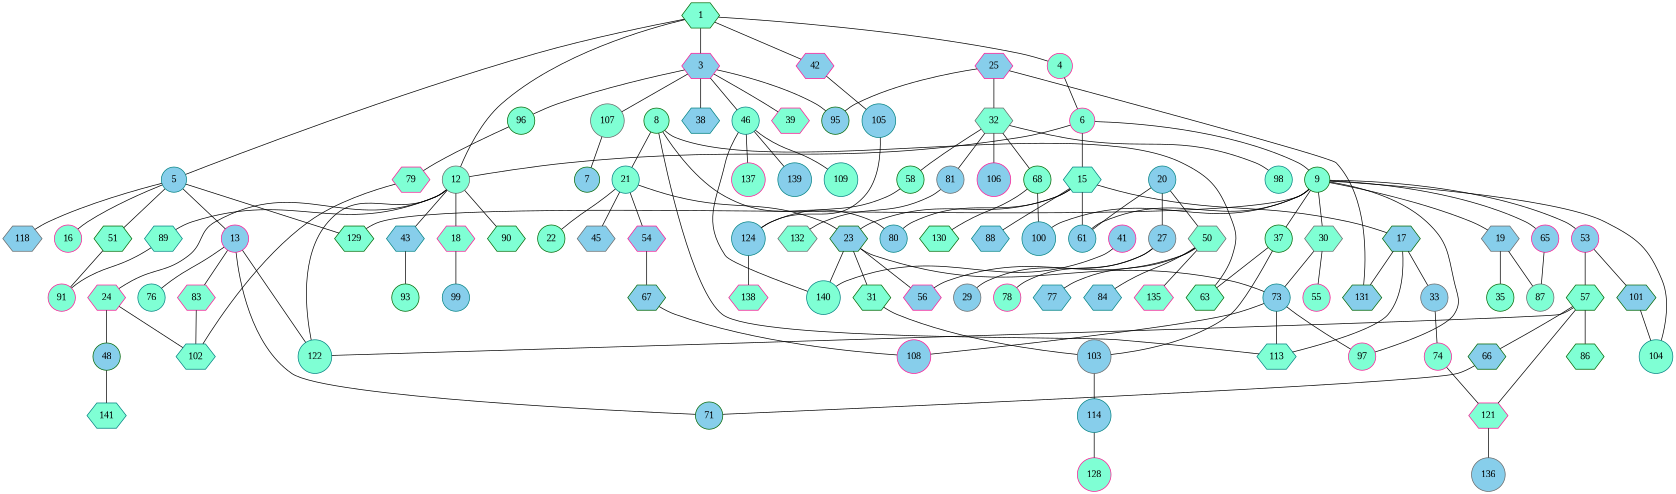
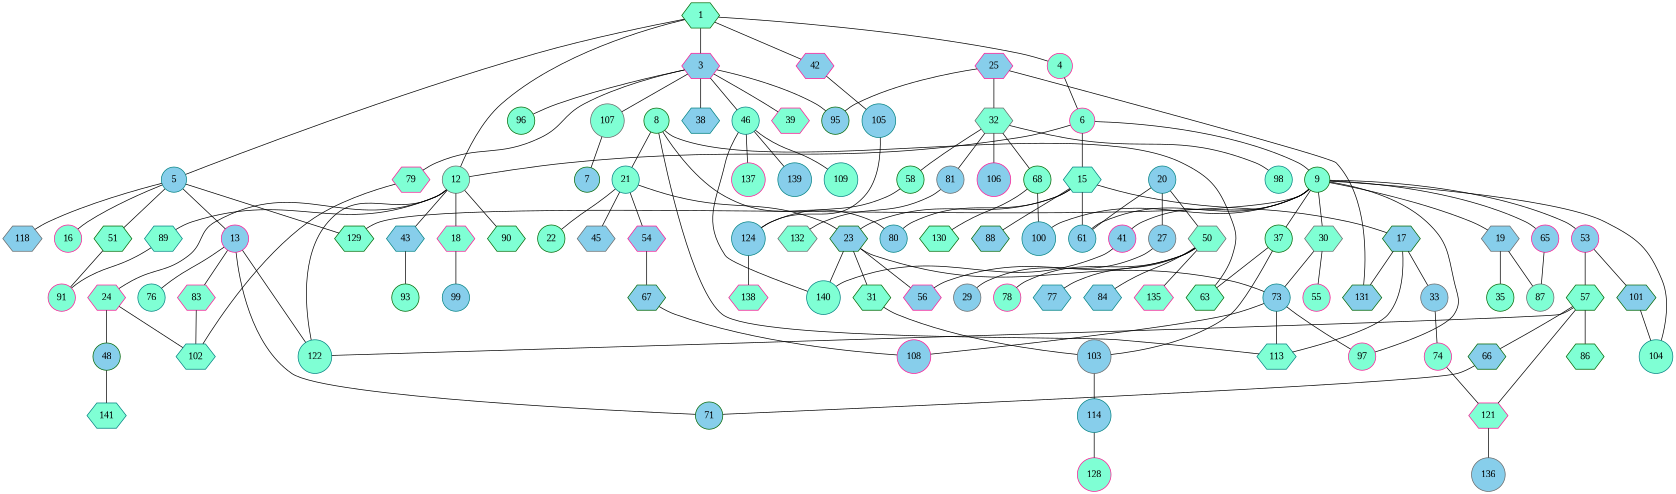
(463, 149) -> (557, 127)
none -> (1220, 210)
(990, 239) -> (990, 239)
(1085, 268) -> (1105, 267)
